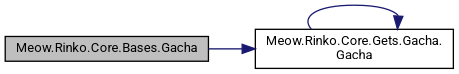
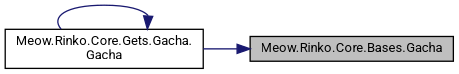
(225, 49) -> (220, 49)
